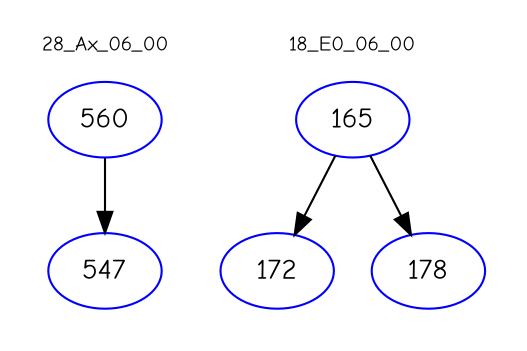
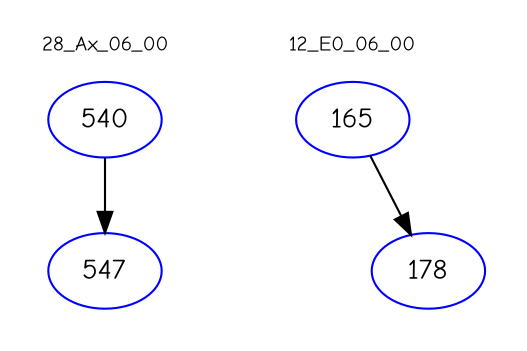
(353, 45) -> (353, 45)
(105, 120) -> (105, 120)
(277, 271) -> none
